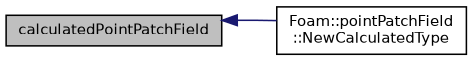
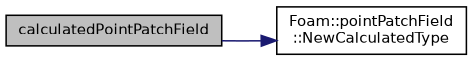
(257, 20) -> (241, 41)
